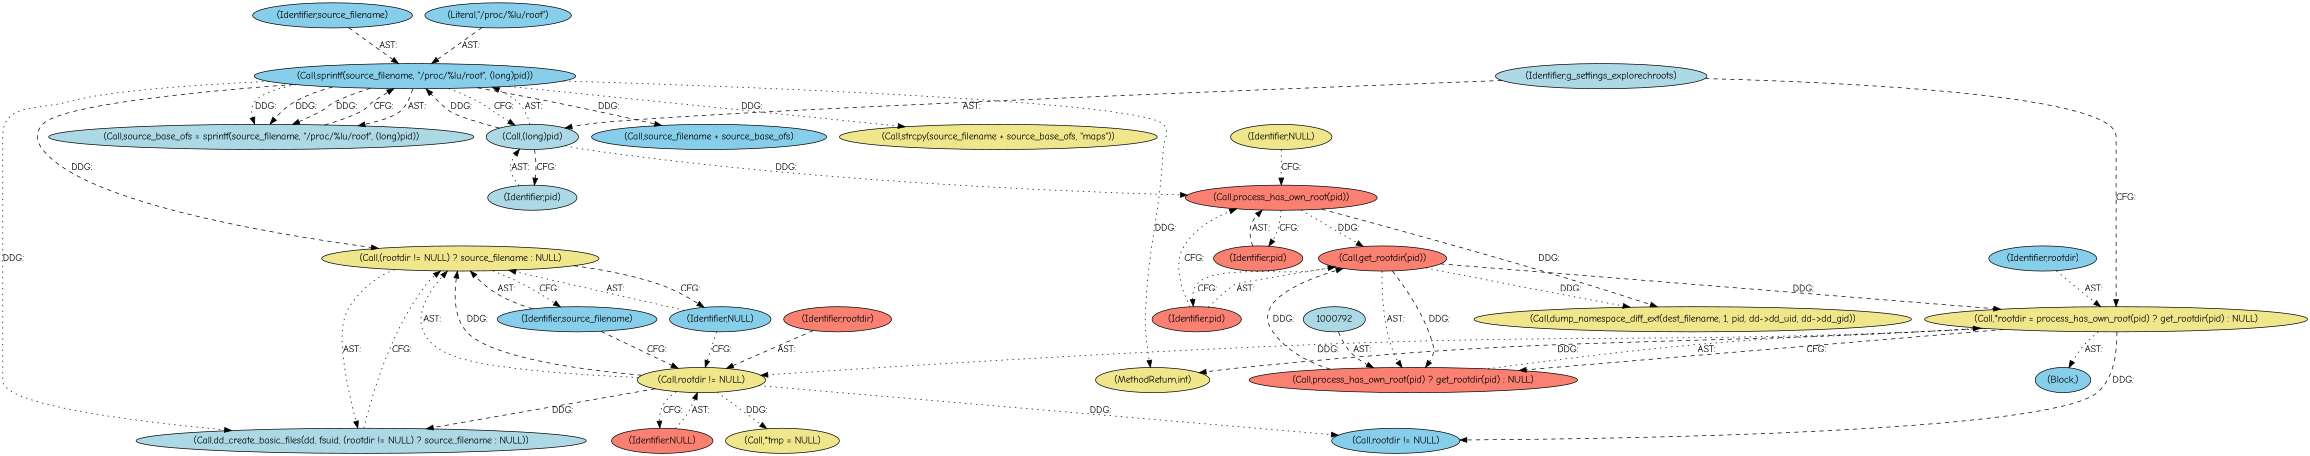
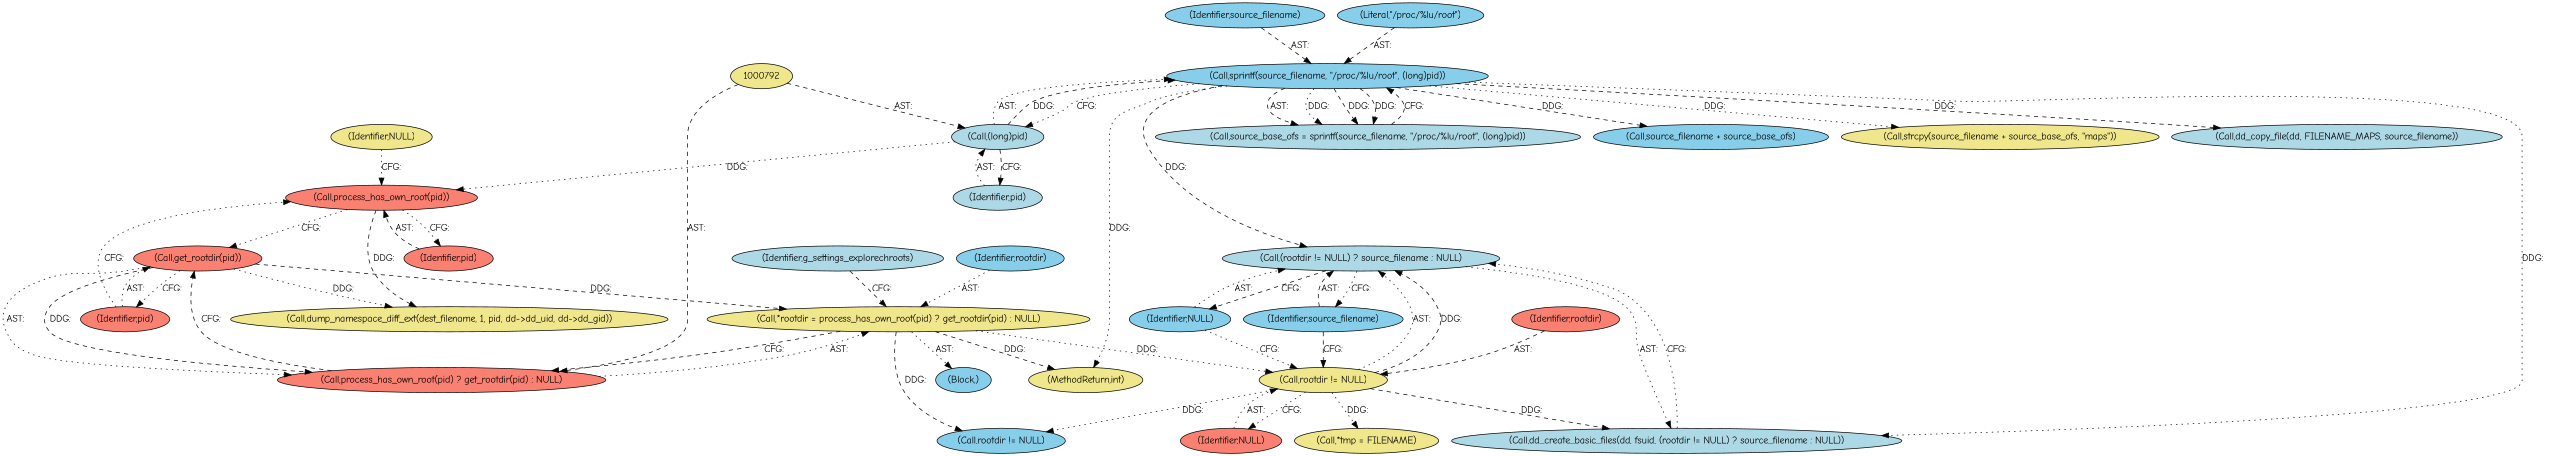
(1037, 99) -> (873, 105)
none -> (2337, 137)
(1350, 228) -> (313, 228)
(460, 258) -> (1361, 258)
(1285, 319) -> (213, 319)
(1334, 319) -> (762, 76)
(782, 441) -> (1367, 441)
